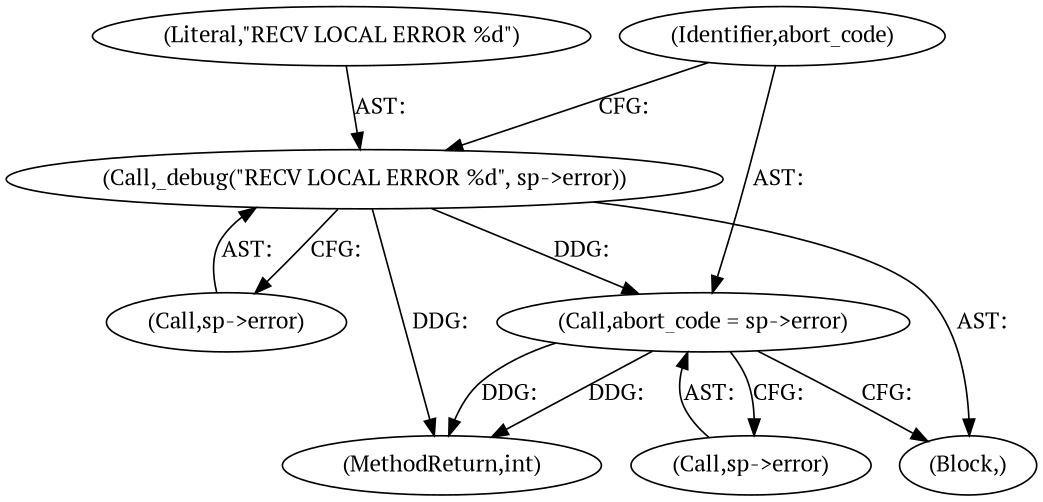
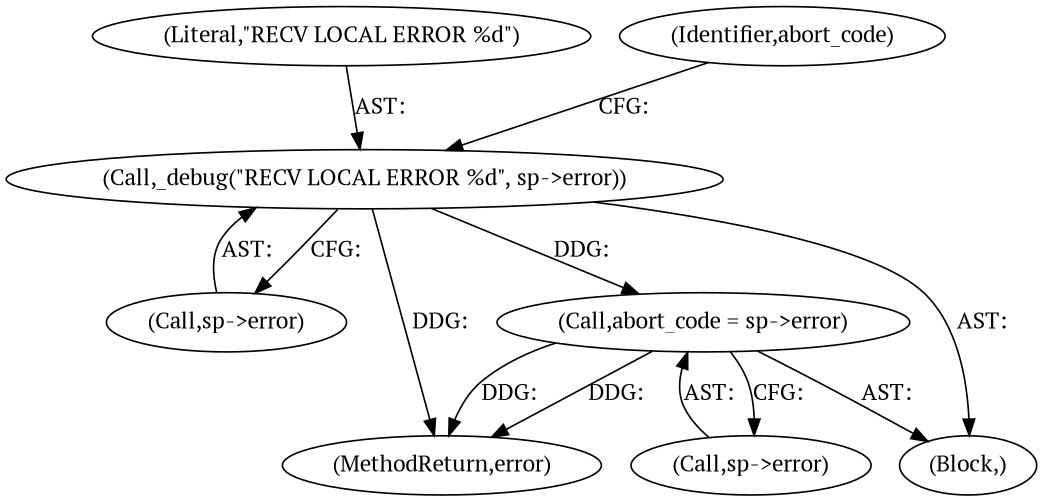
(748, 172) -> none
(890, 394) -> (890, 394)
(442, 465) -> (442, 465)
